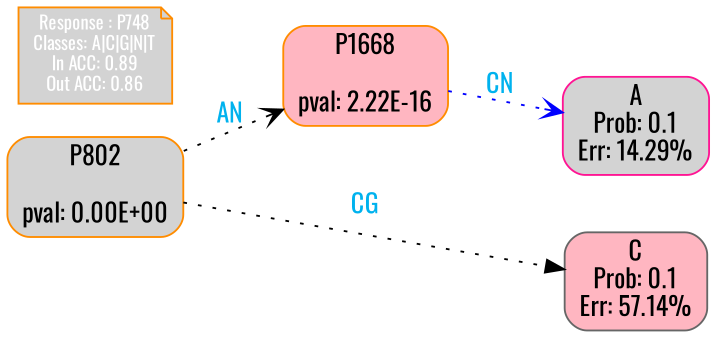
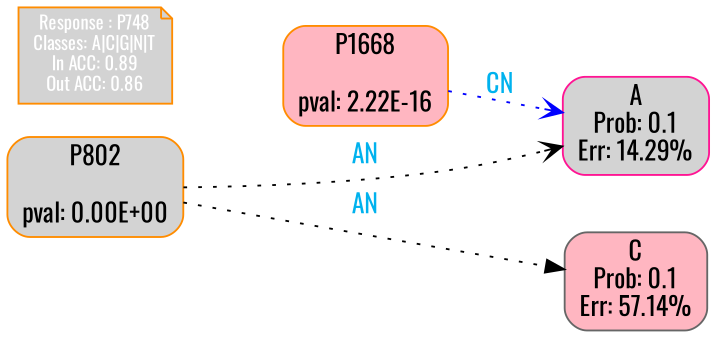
(225, 134) -> (365, 179)
(366, 206) -> (366, 206)
